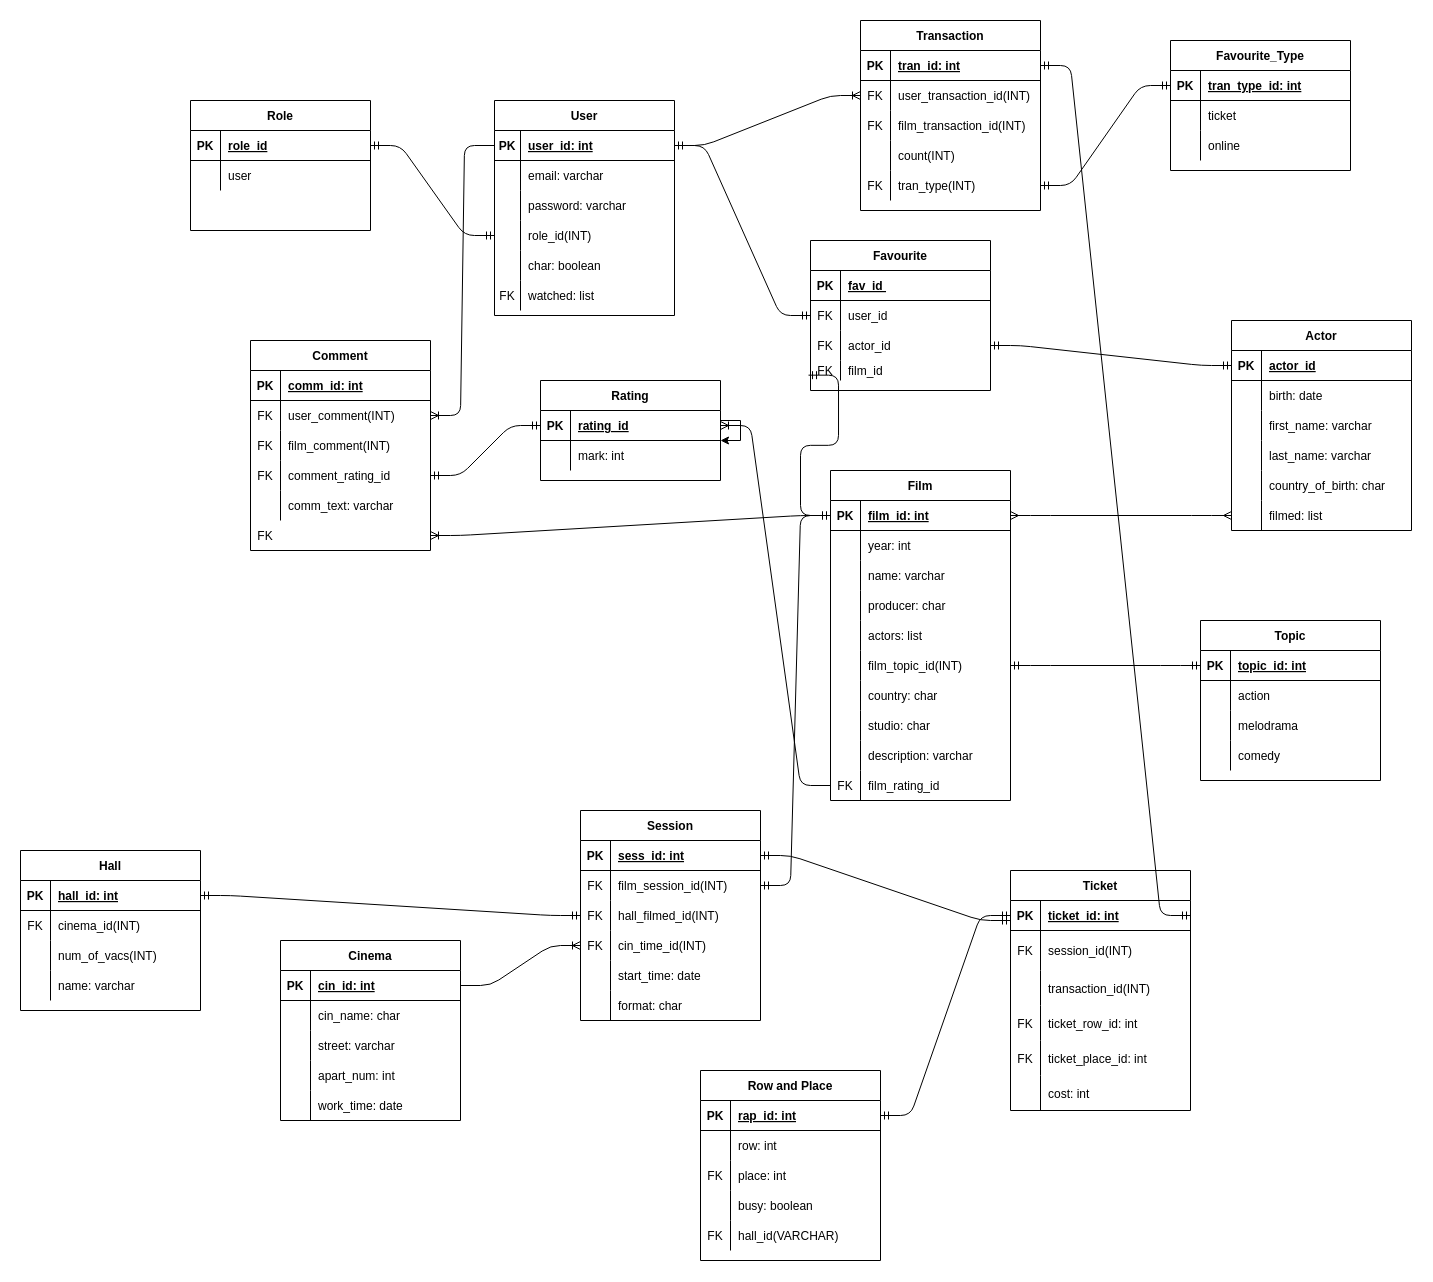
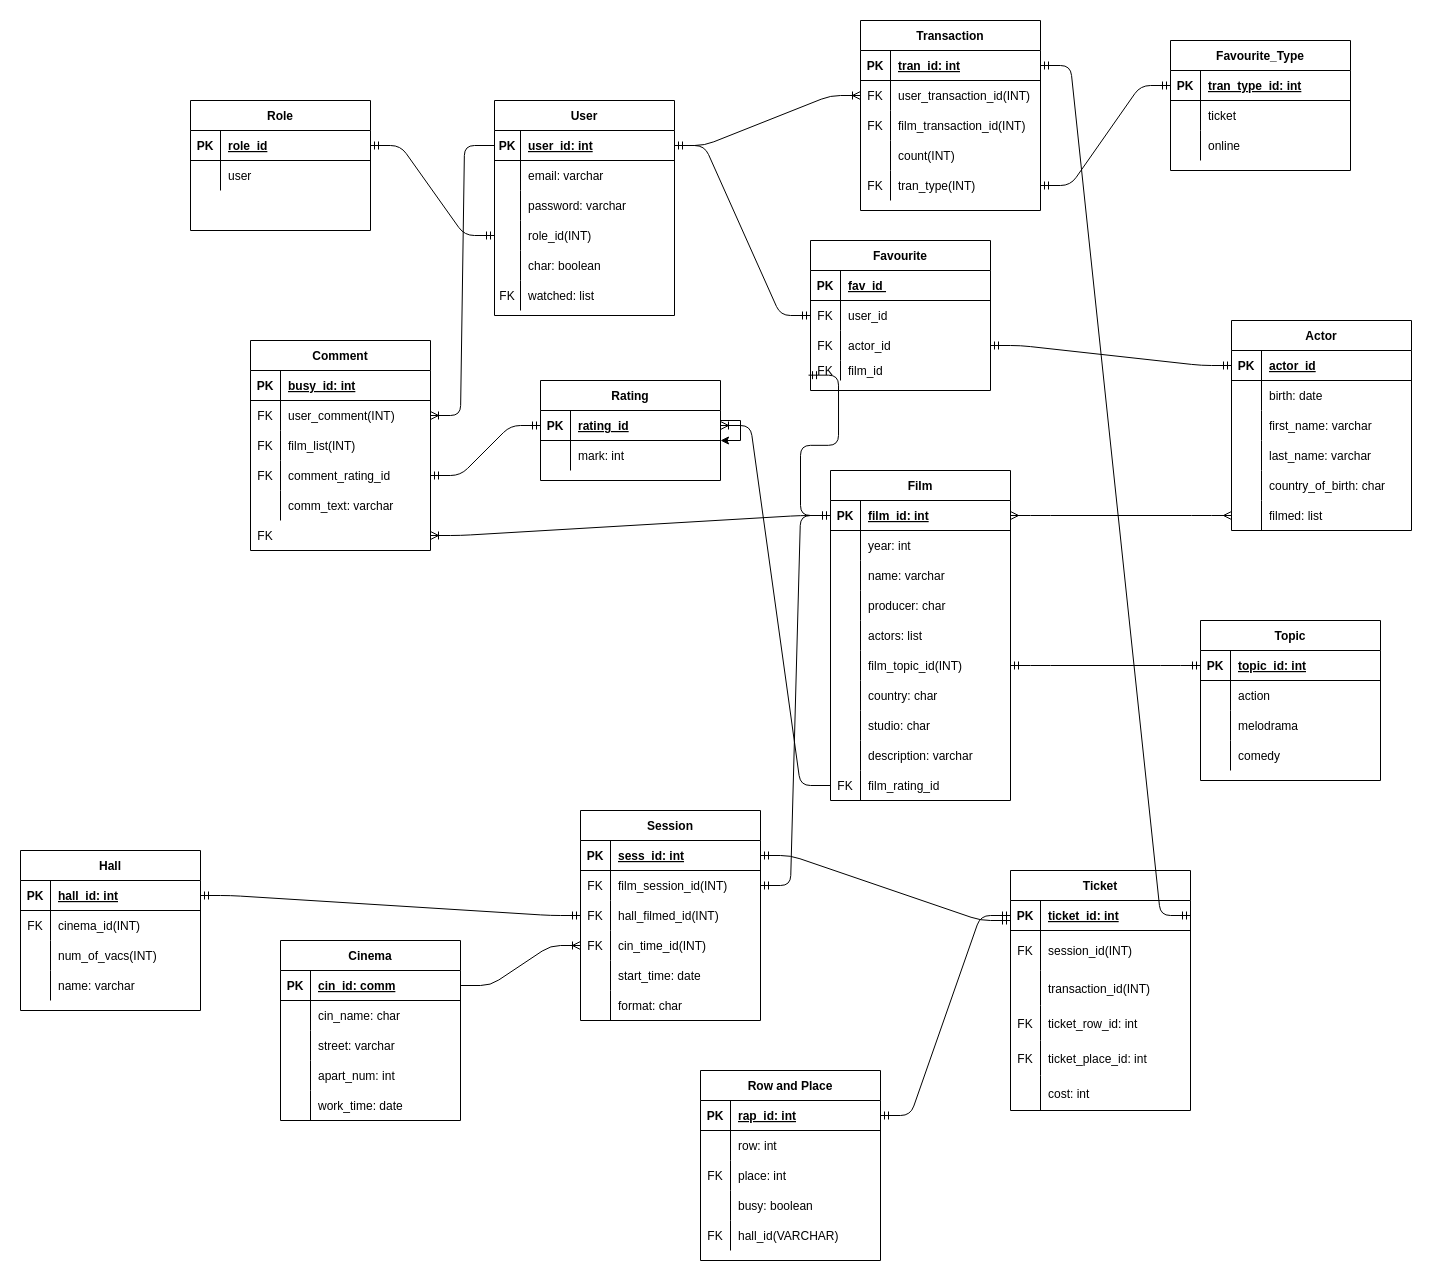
(322, 386) -> (322, 386)
(342, 446) -> (329, 446)
(347, 986) -> (352, 986)
